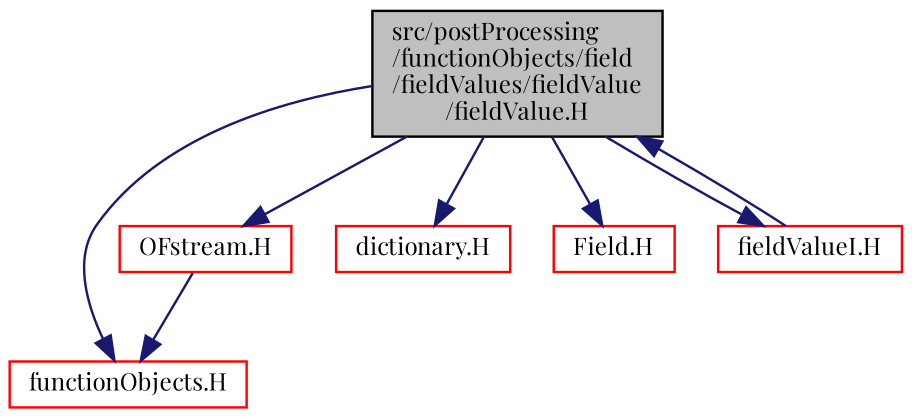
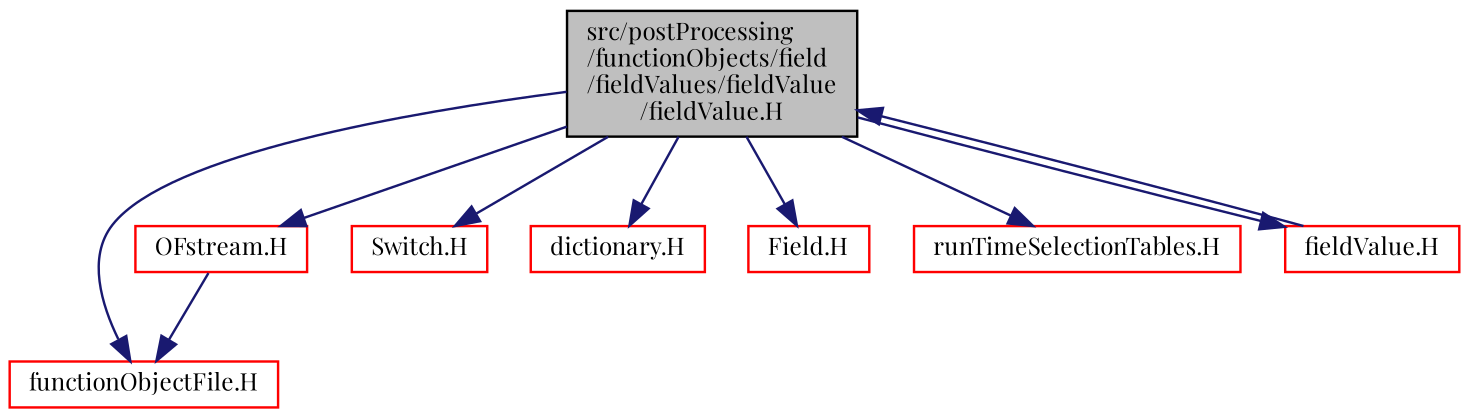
none -> (420, 249)
(810, 249) -> (1372, 249)
none -> (1077, 249)
(128, 384) -> (144, 384)
